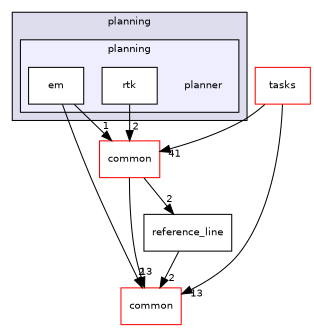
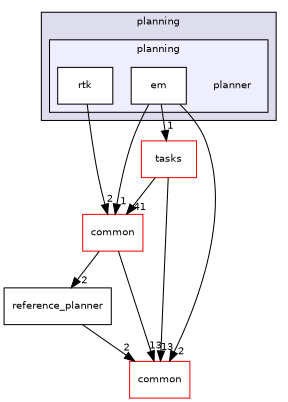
none -> (163, 117)
(188, 233) -> (58, 306)
